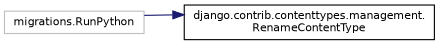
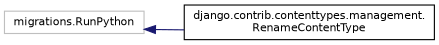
(158, 15) -> (170, 30)
